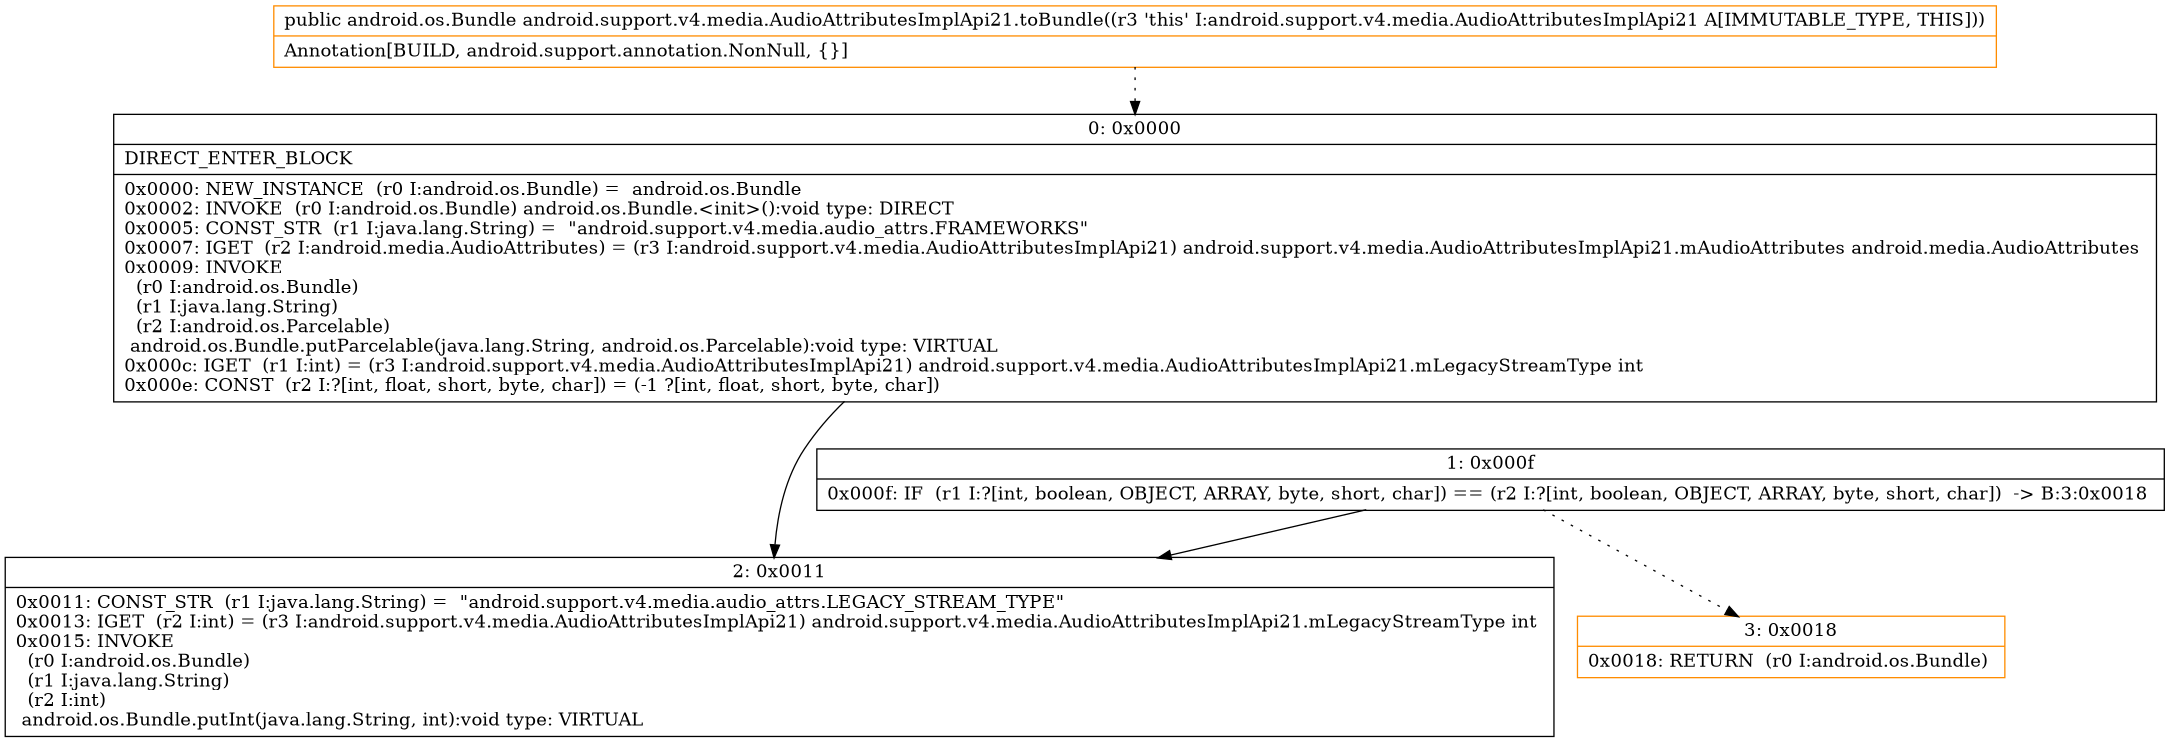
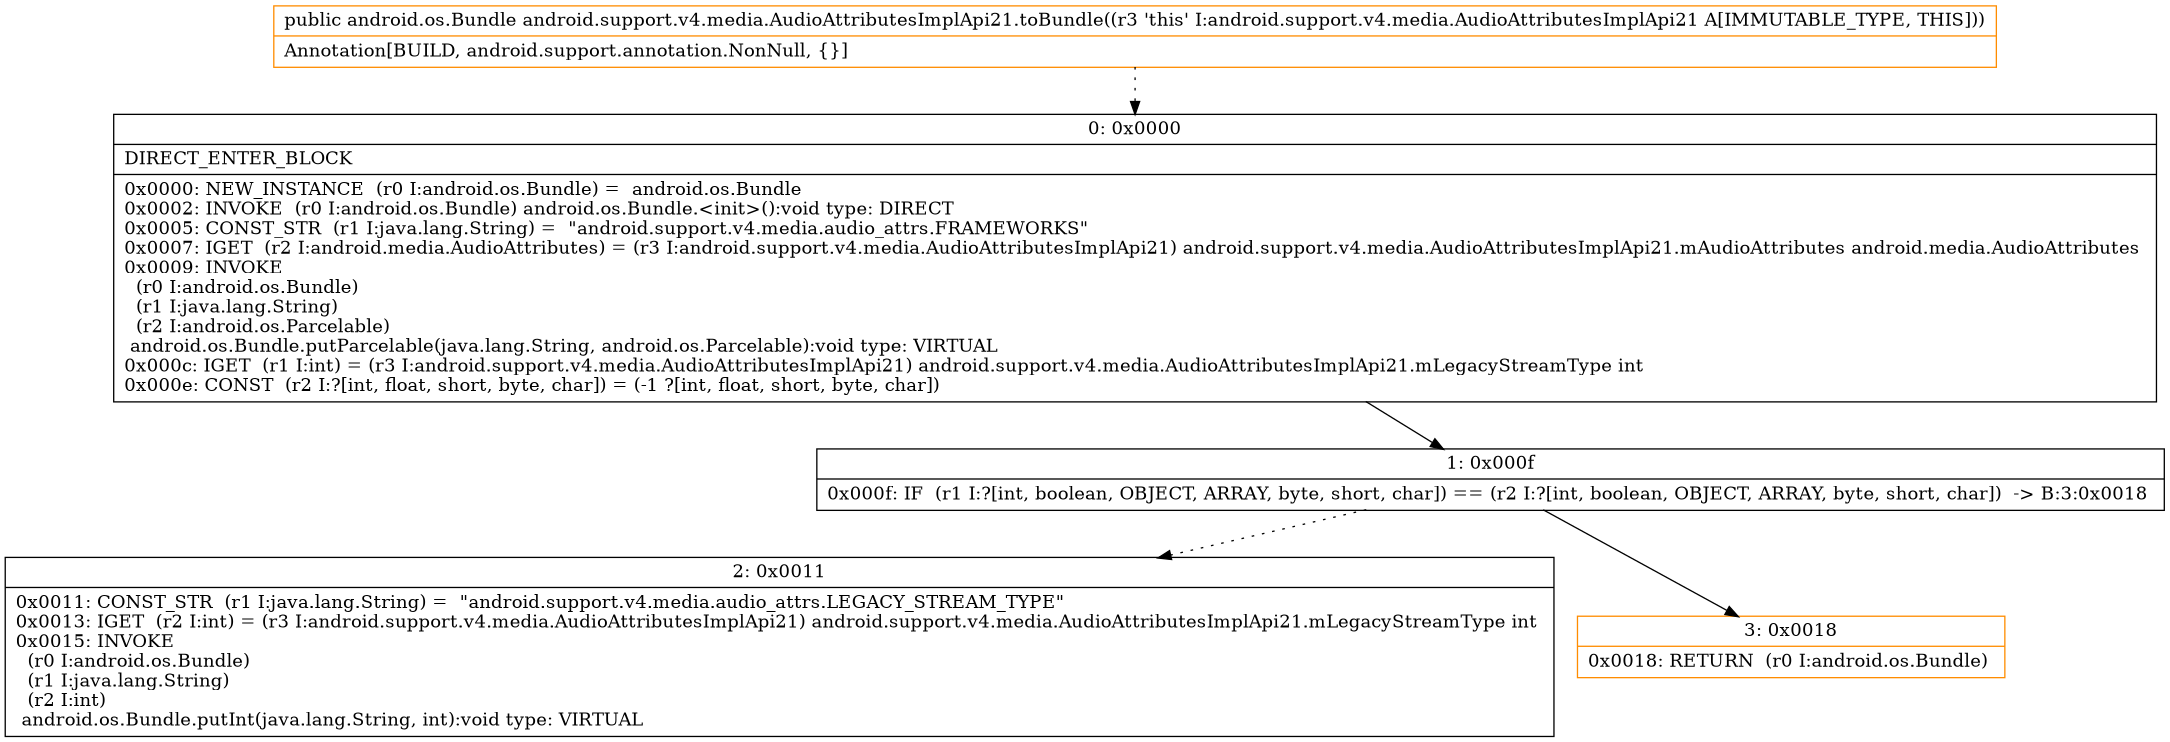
(795, 466) -> (1399, 422)
(1268, 532) -> (1268, 532)
(1635, 560) -> (1635, 560)
